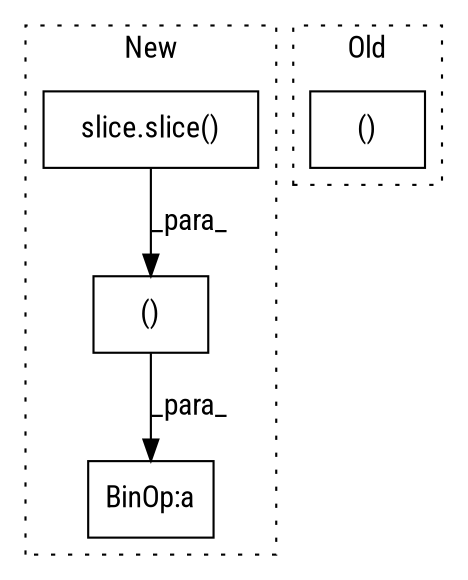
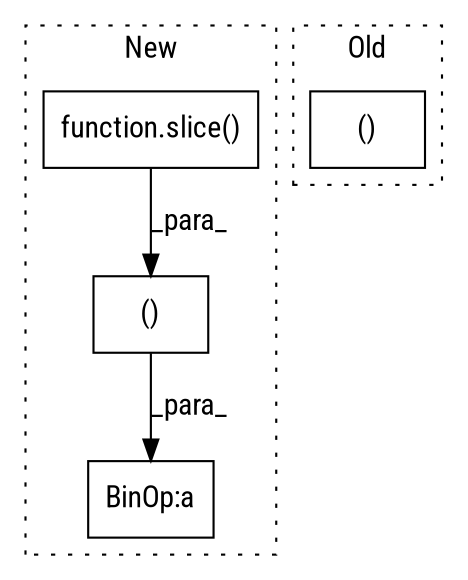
(151, 130) -> (151, 130)
